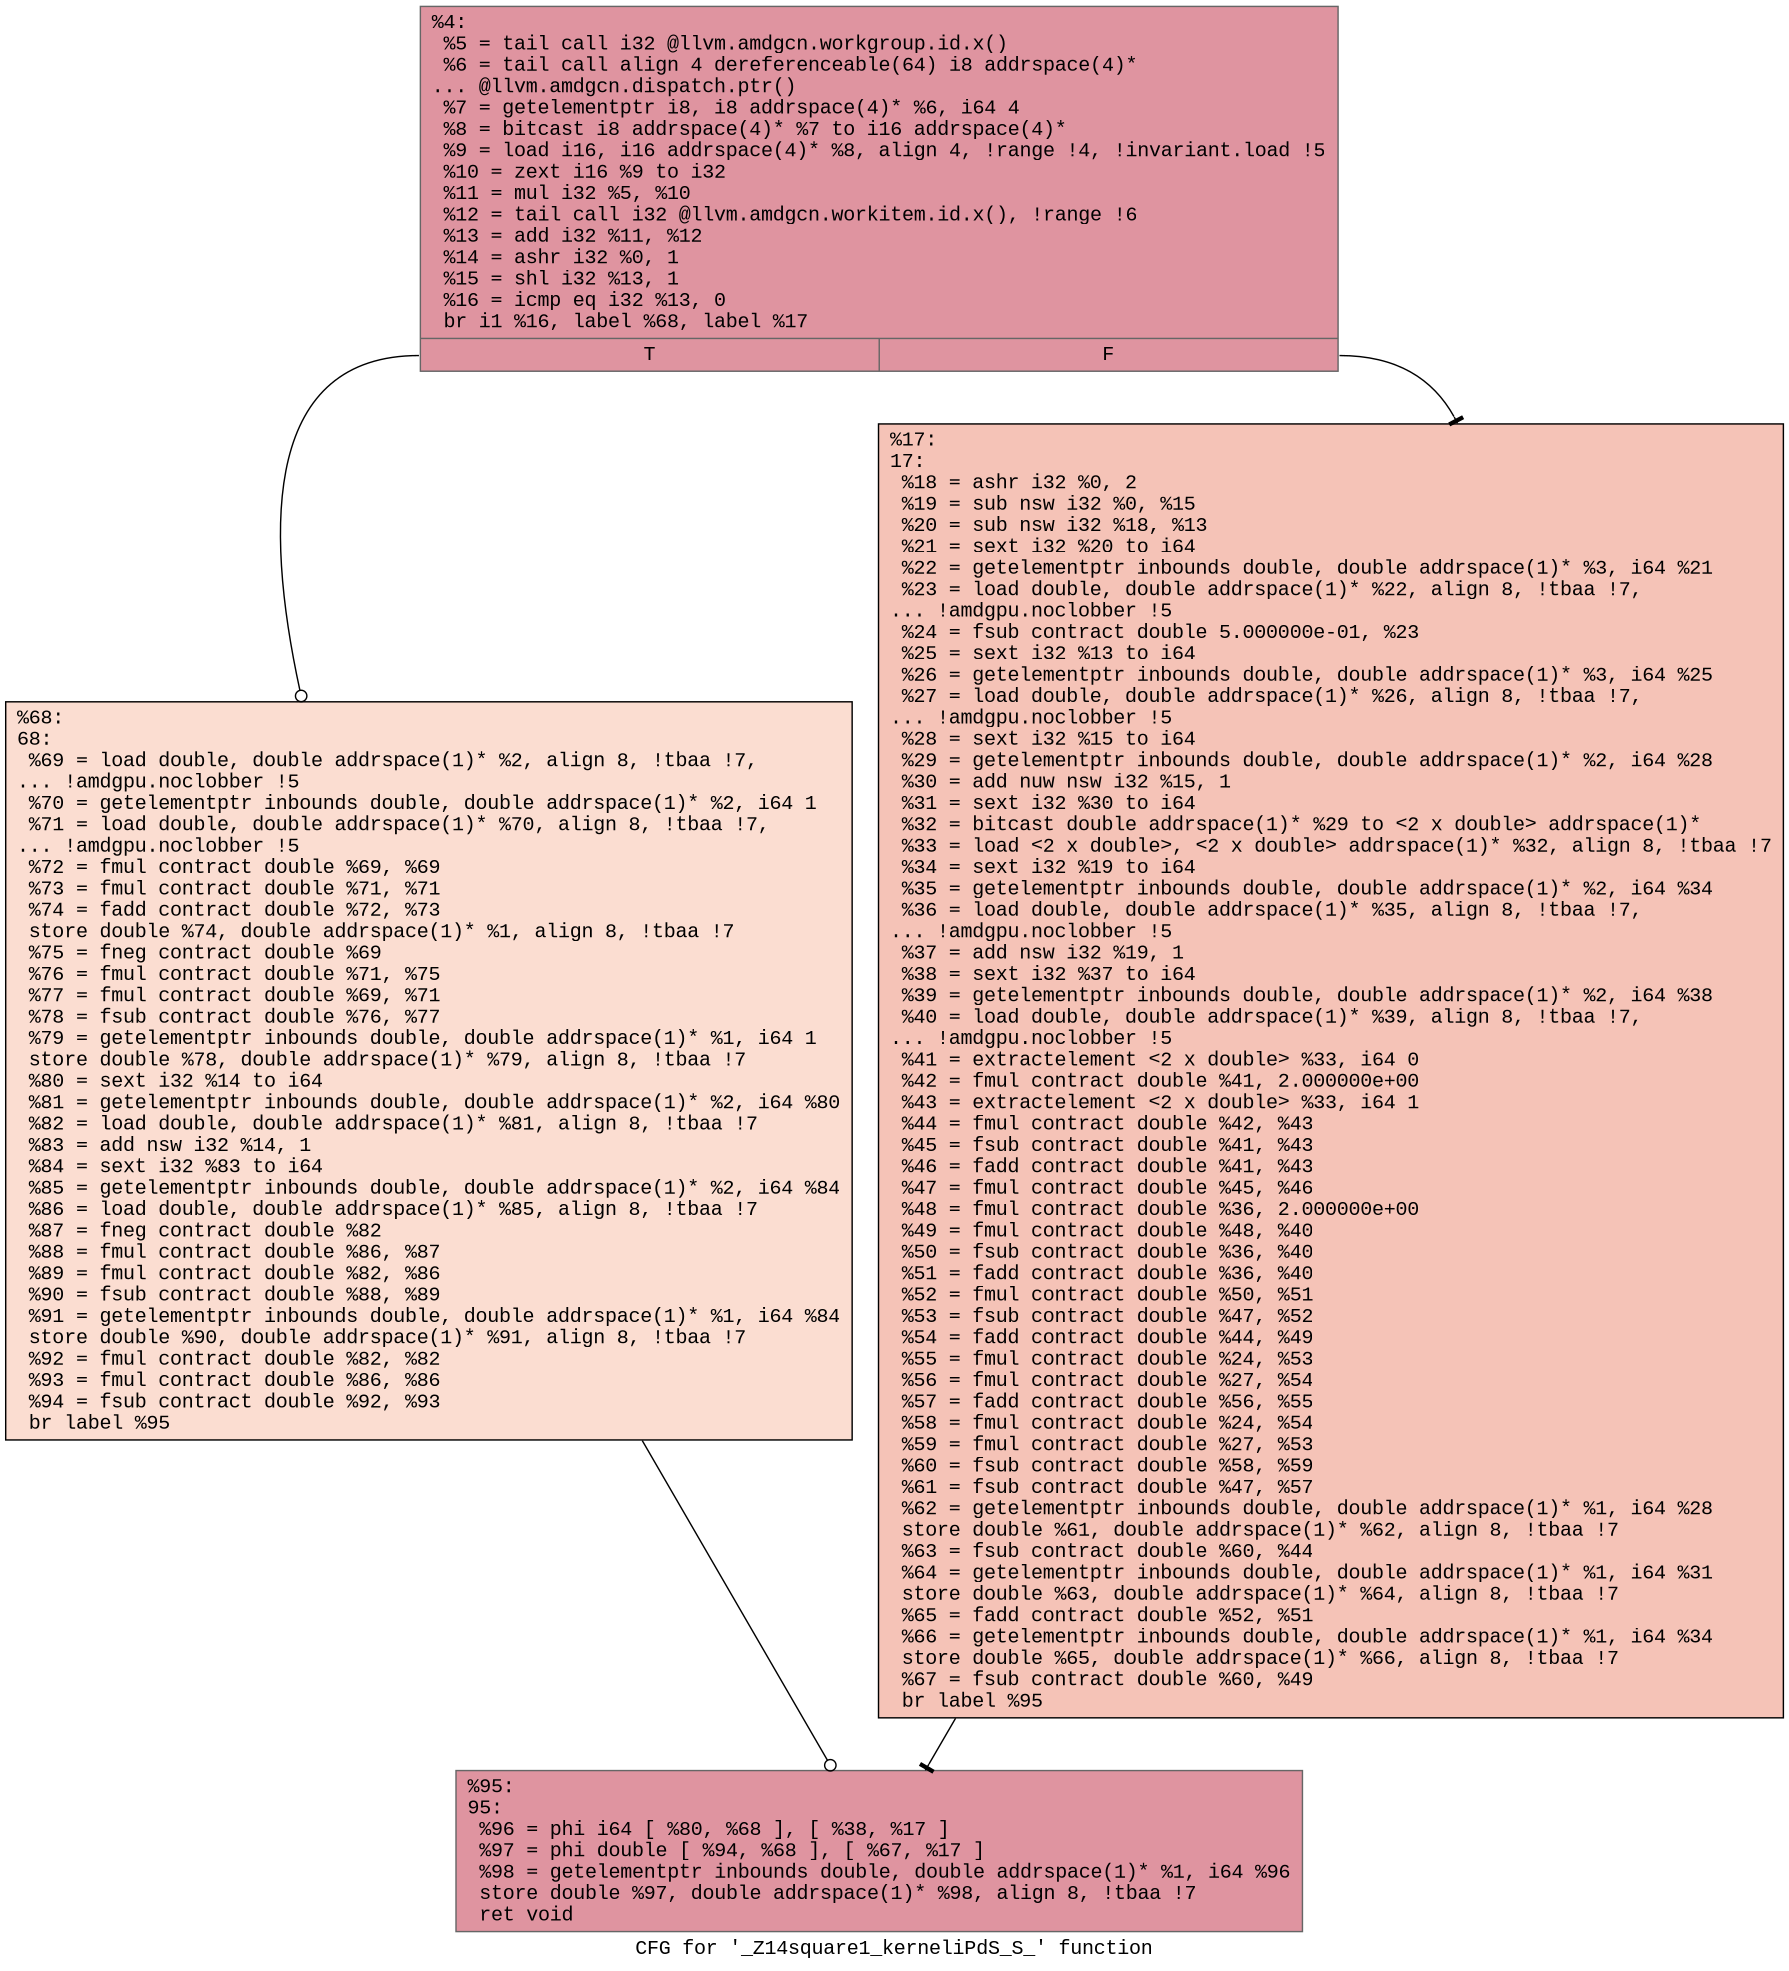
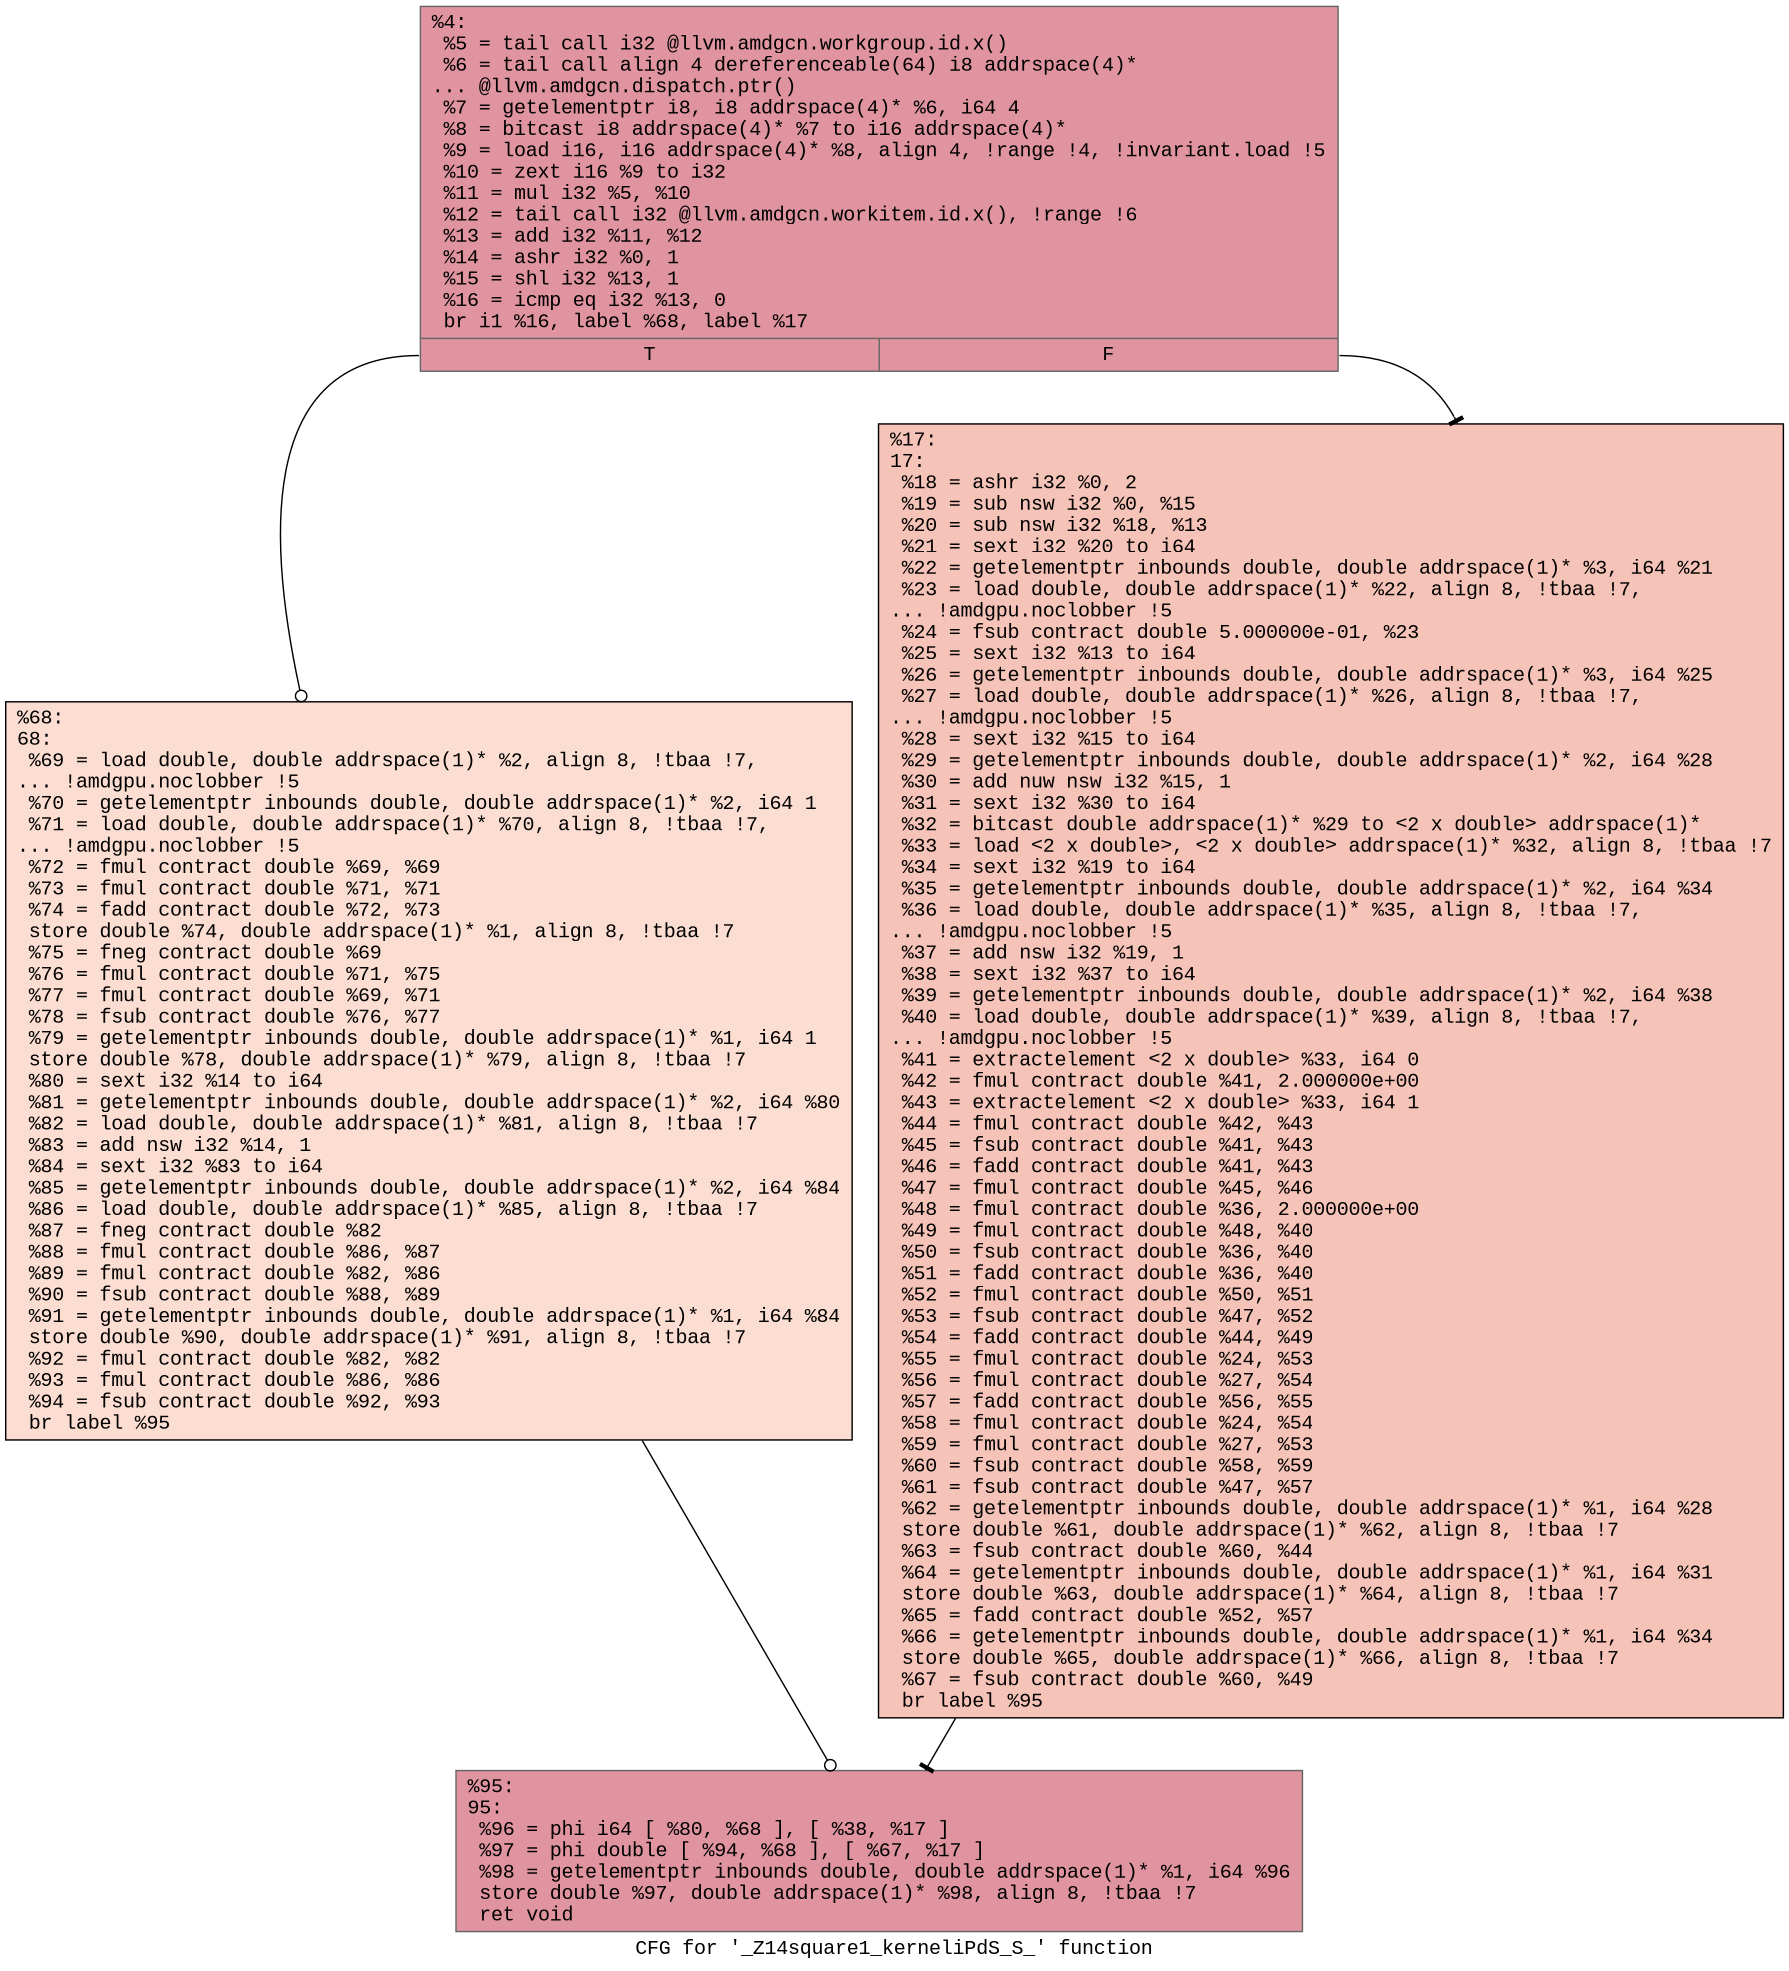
(1102, 1615) -> (1102, 1615)
